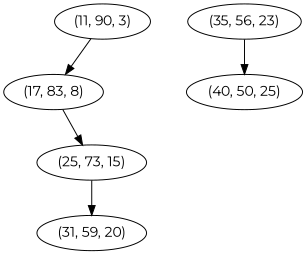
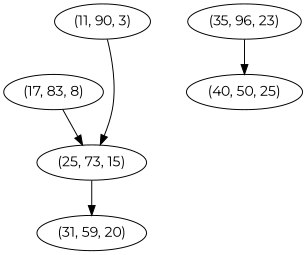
(244, 22) -> (244, 22)
(81, 53) -> (114, 88)
